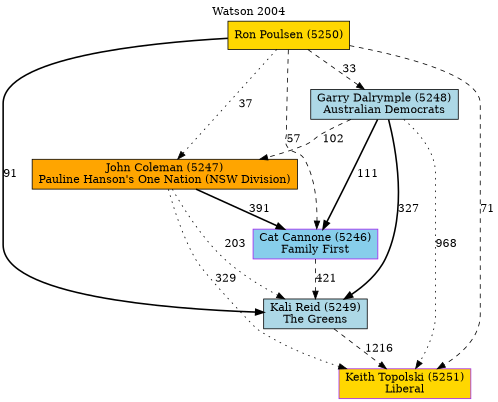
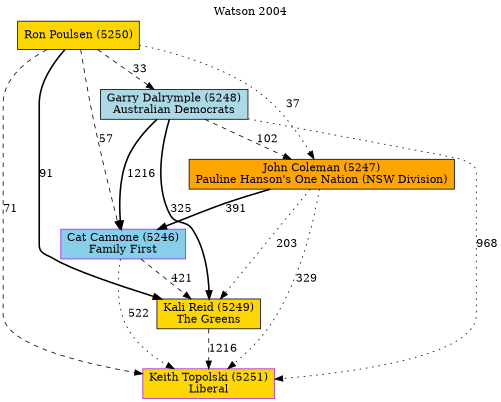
(368, 174) -> (142, 174)
(409, 209) -> (181, 209)
(315, 314) -> (209, 314)
none -> (124, 321)
